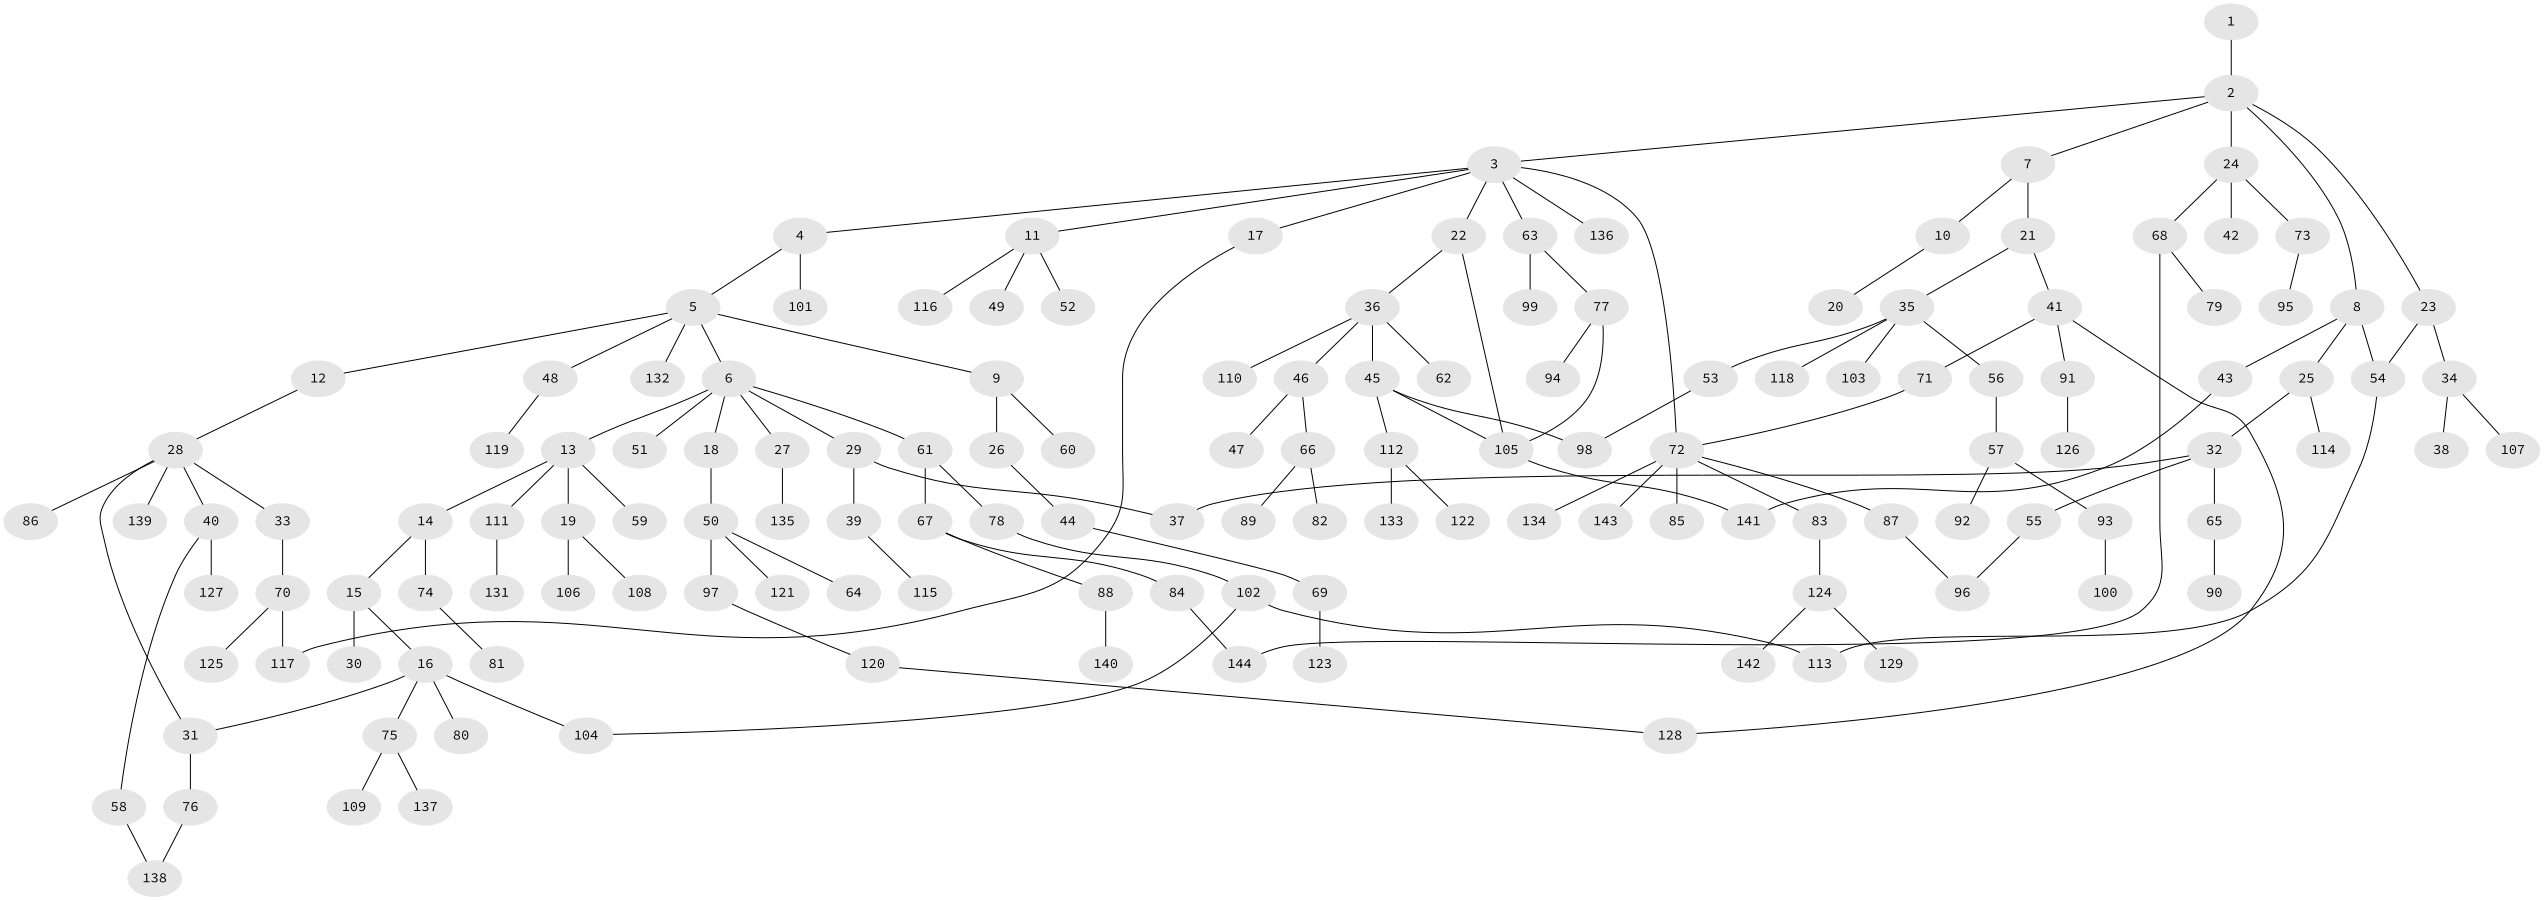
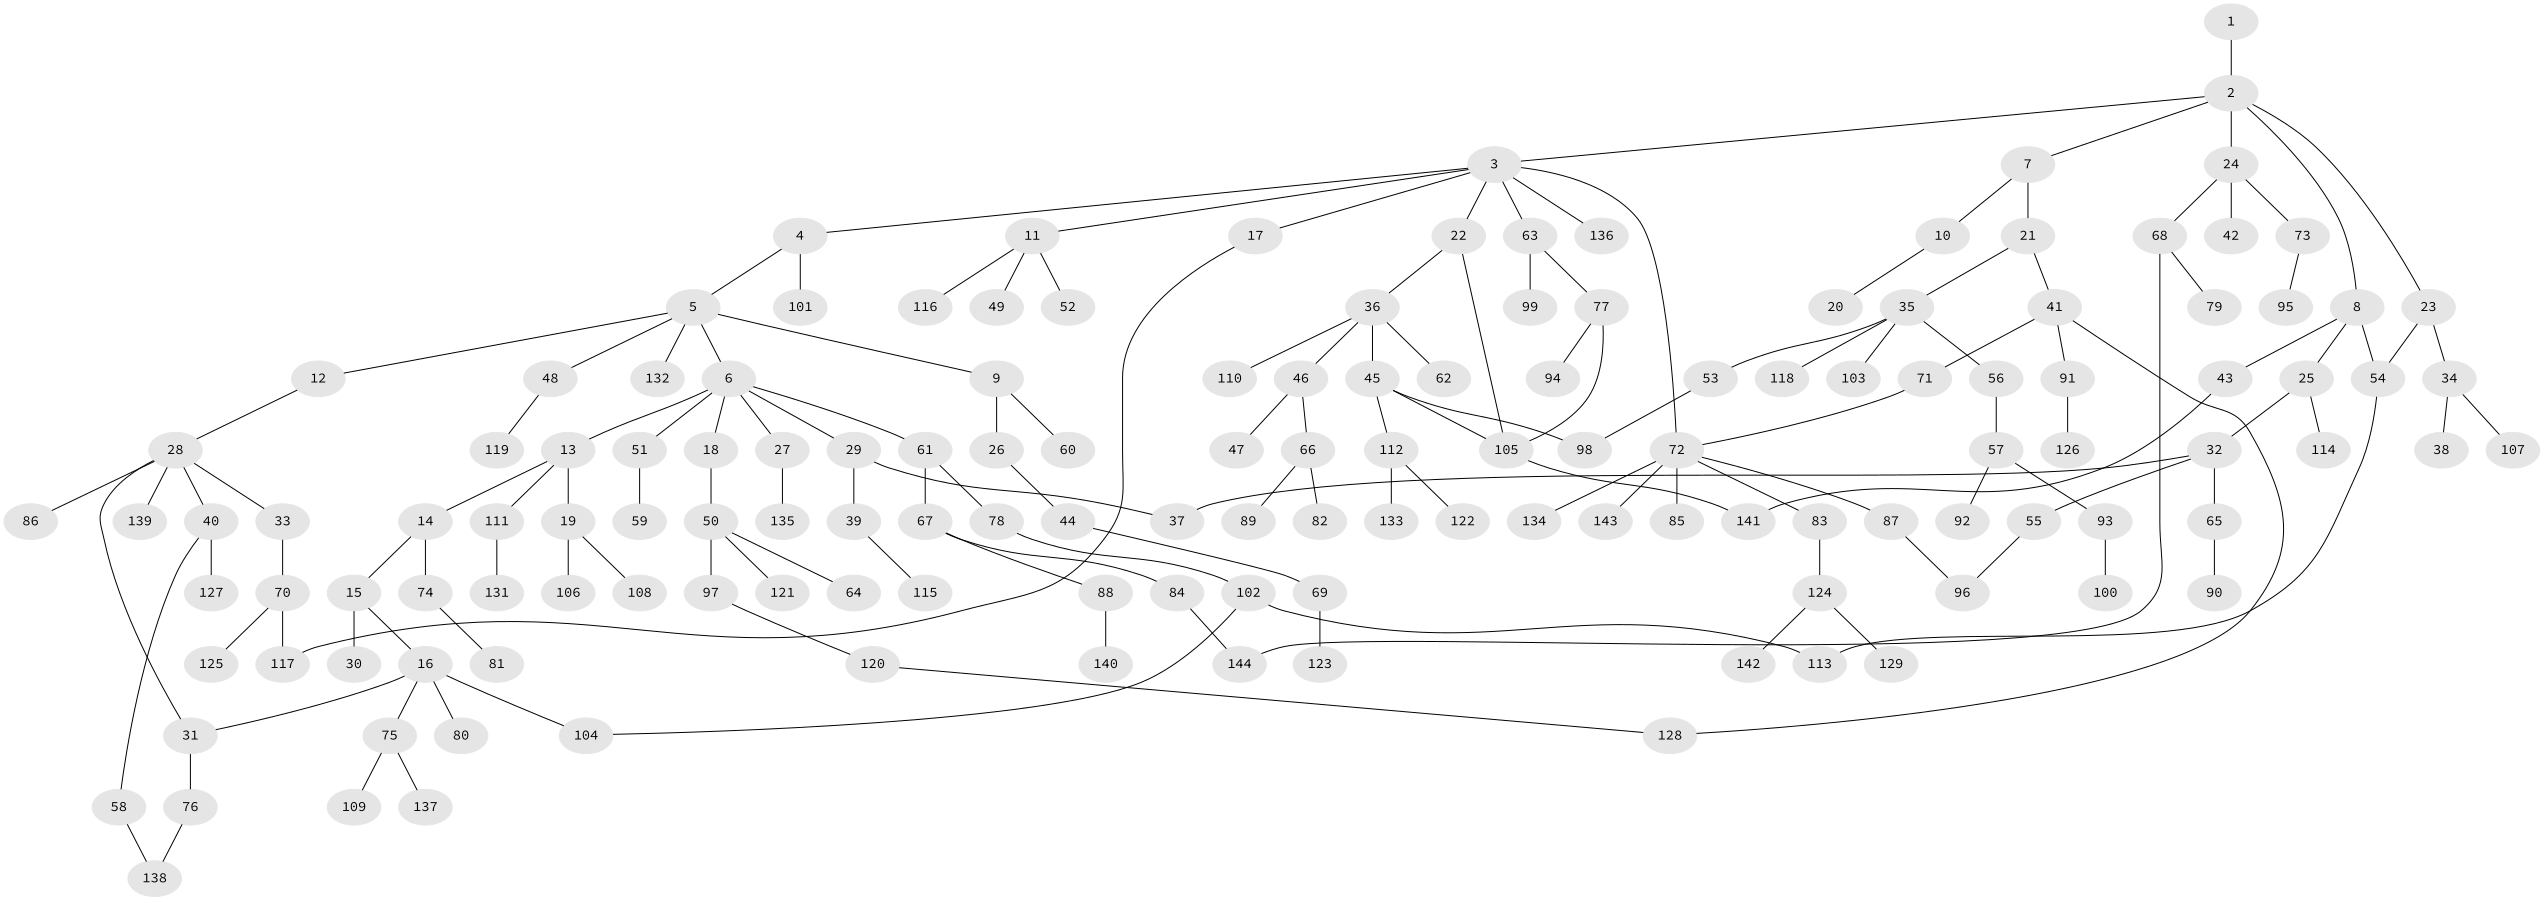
(604, 486) -> (640, 486)
